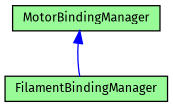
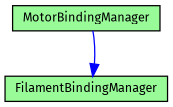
(78, 60) -> (95, 47)
